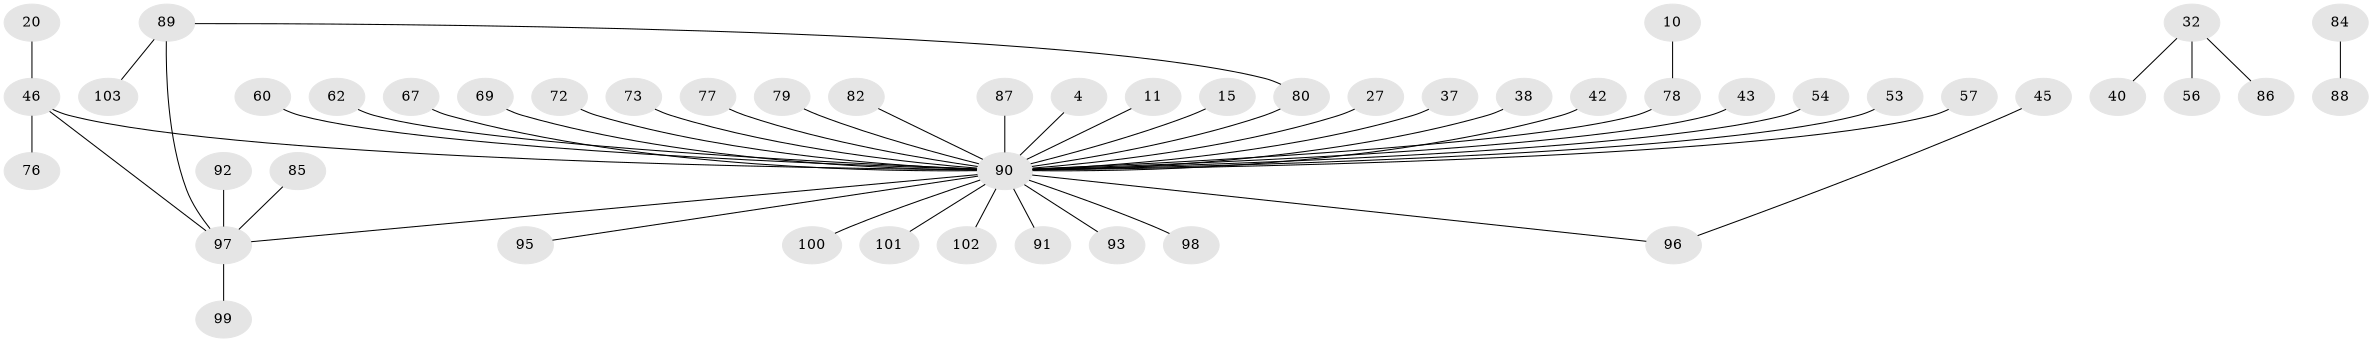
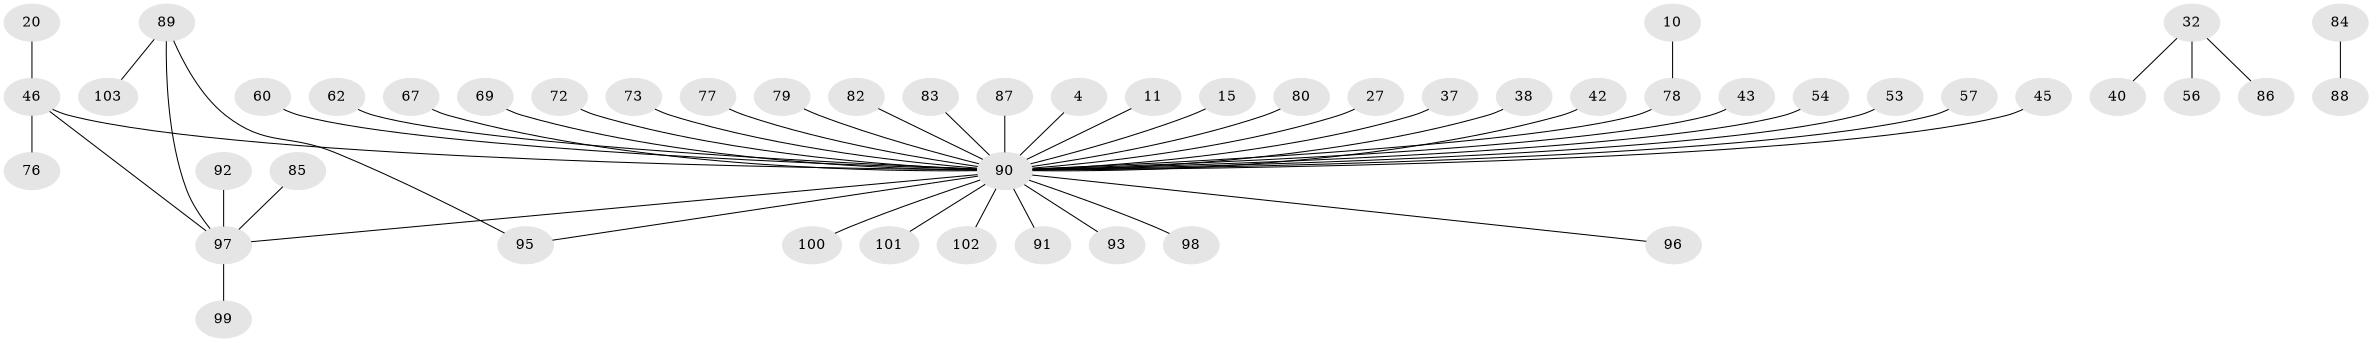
(740, 32) -> (344, 156)
none -> (931, 97)
(1861, 175) -> (1778, 145)
